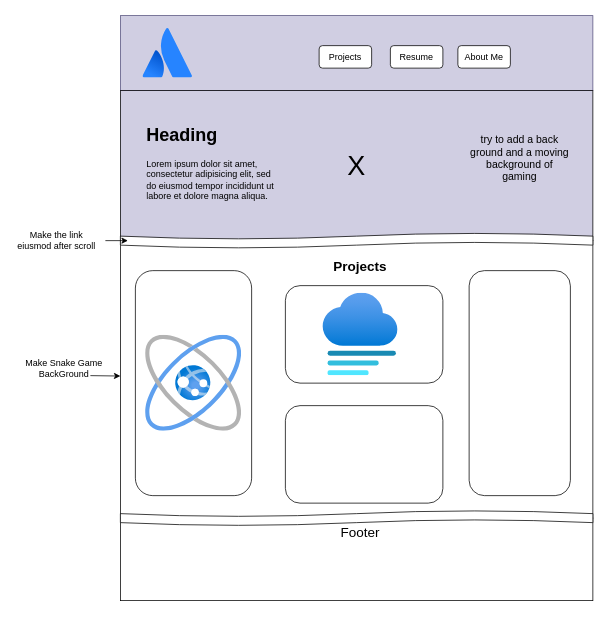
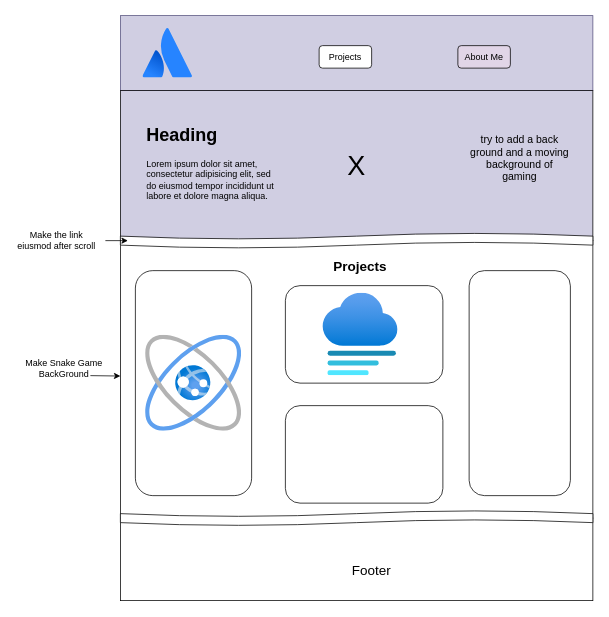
(417, 57) -> none
(484, 57) -> (484, 57)
(360, 533) -> (372, 570)
